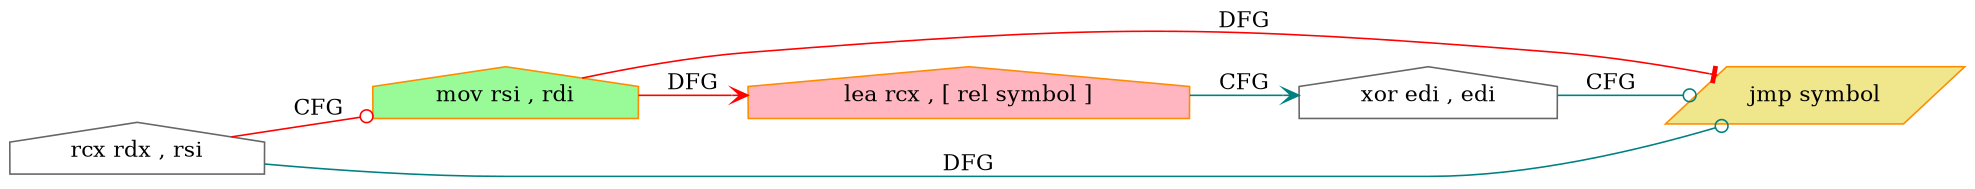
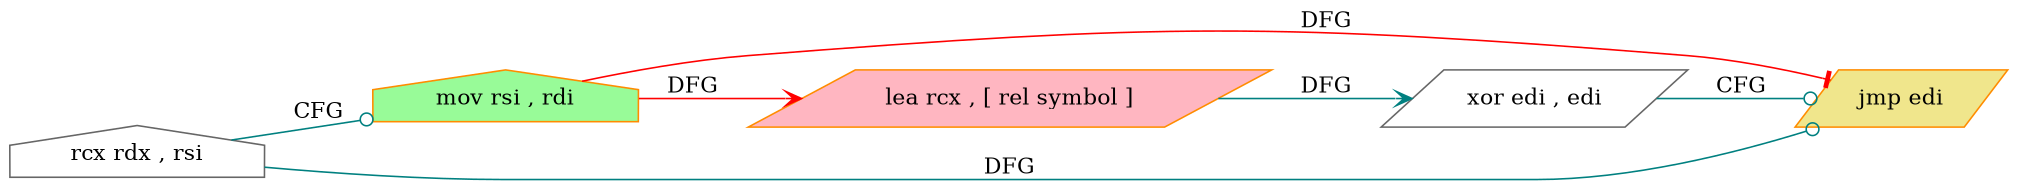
(1244, 83) -> (1327, 87)
(969, 95) -> (1010, 99)
(1428, 95) -> (1534, 99)
(1815, 95) -> (1901, 99)
(296, 127) -> (296, 130)
